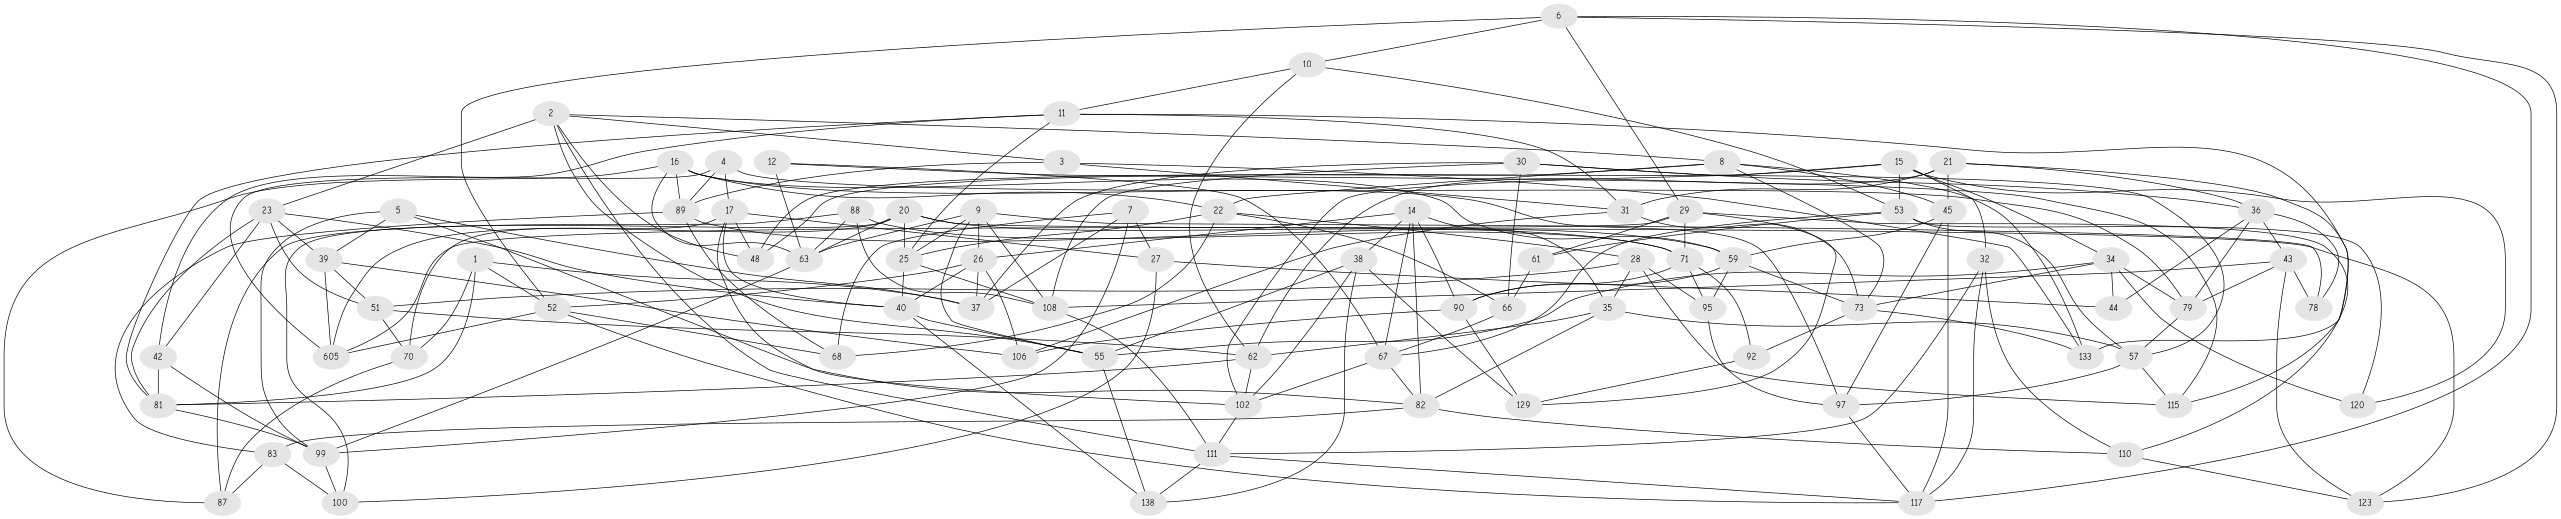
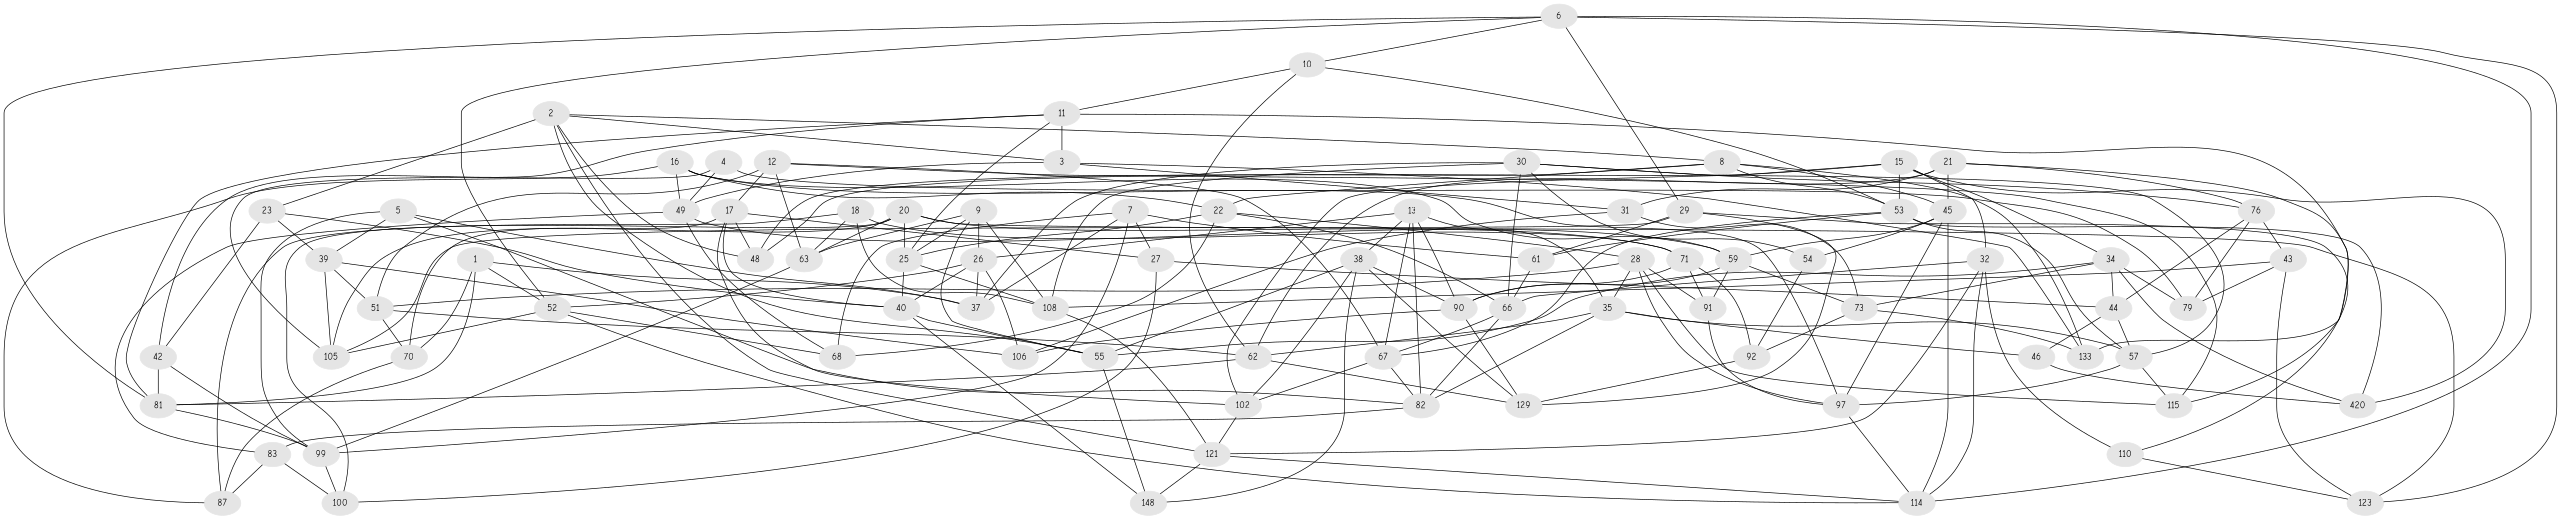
(1358, 123) -> (1062, 138)
(727, 187) -> (751, 187)
(1820, 210) -> (1811, 187)
(681, 211) -> (681, 211)
(856, 211) -> (856, 211)
(1412, 211) -> (1412, 211)
(2256, 211) -> (2256, 211)
(1685, 235) -> none
none -> (1323, 239)
(713, 245) -> none
none -> (1808, 260)
(303, 275) -> (548, 194)
none -> (1744, 279)
none -> (1421, 290)
(162, 298) -> (598, 40)
(1708, 308) -> (1708, 308)
(2314, 308) -> none
(2161, 333) -> (2124, 333)
(331, 357) -> (331, 357)
none -> (2037, 357)
none -> (1713, 371)
(1248, 381) -> (1389, 381)
(2358, 406) -> (2358, 406)
(1772, 439) -> (1463, 359)
(1212, 455) -> (1212, 455)
(1149, 503) -> (1149, 503)
(1917, 503) -> (1917, 503)
